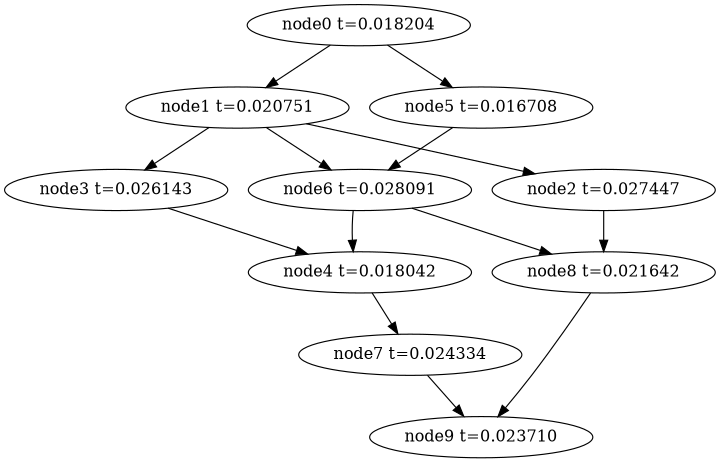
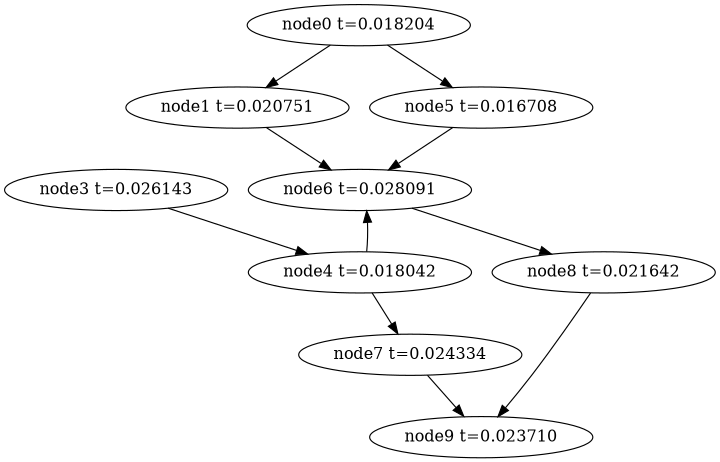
(182, 145) -> none
(604, 190) -> none
(352, 226) -> (368, 237)
